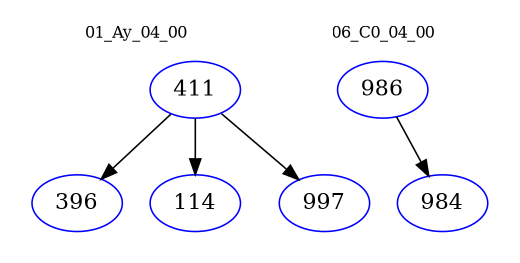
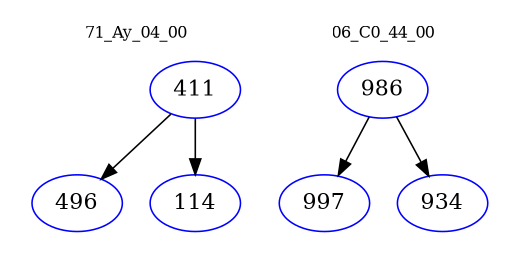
(136, 34) -> (136, 34)
(384, 34) -> (384, 34)
(243, 132) -> (357, 139)
(77, 203) -> (77, 203)
(443, 203) -> (443, 203)
